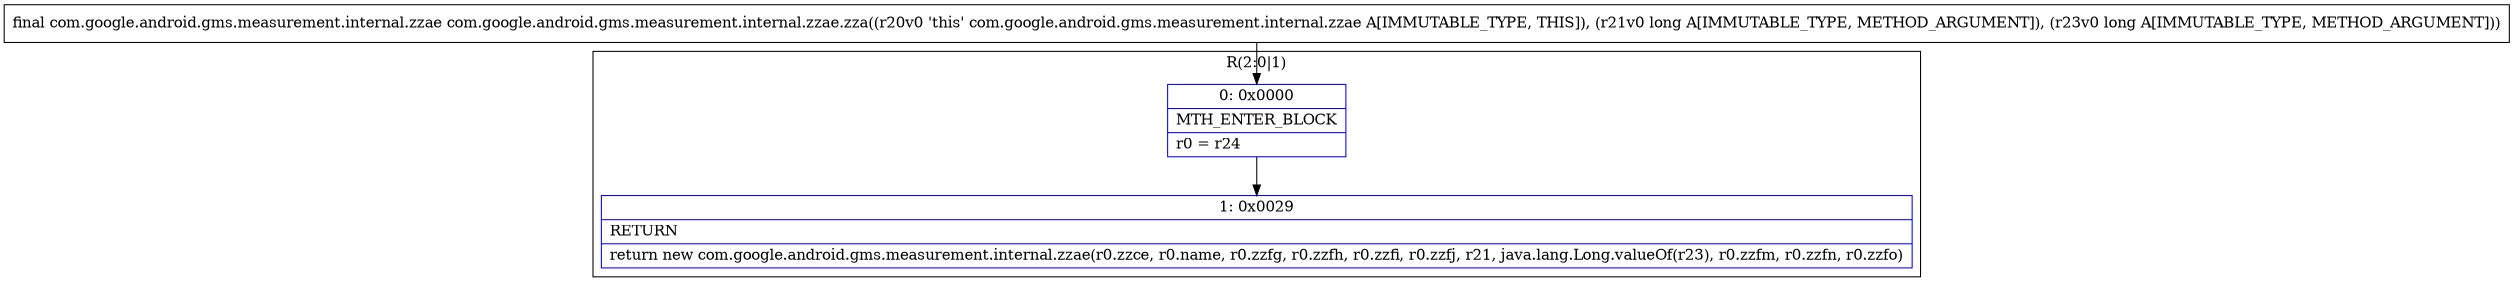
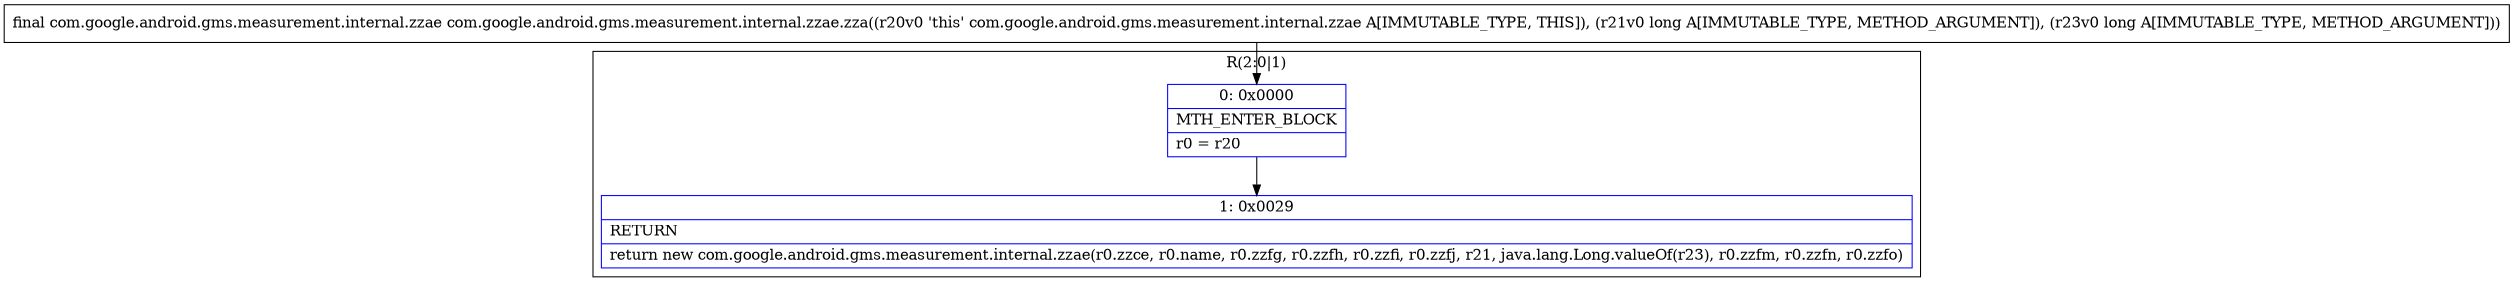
(1209, 144) -> (1209, 144)
